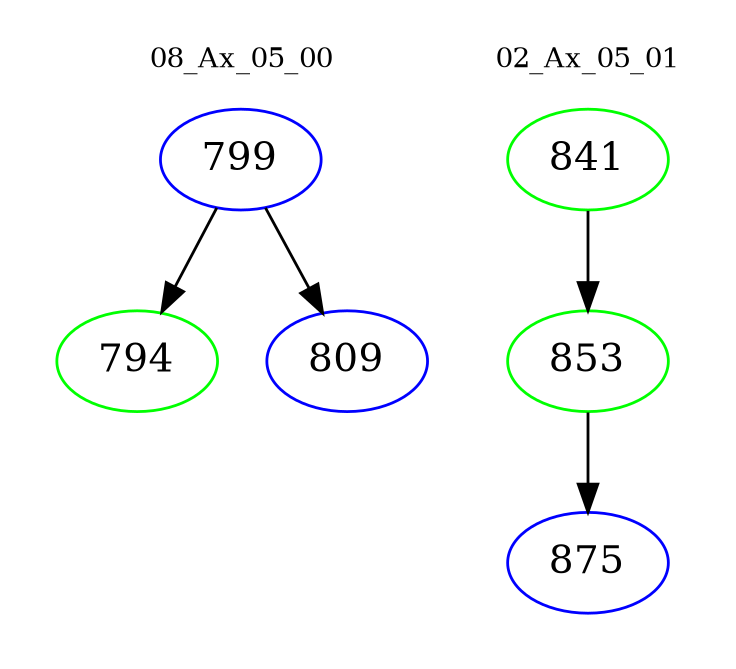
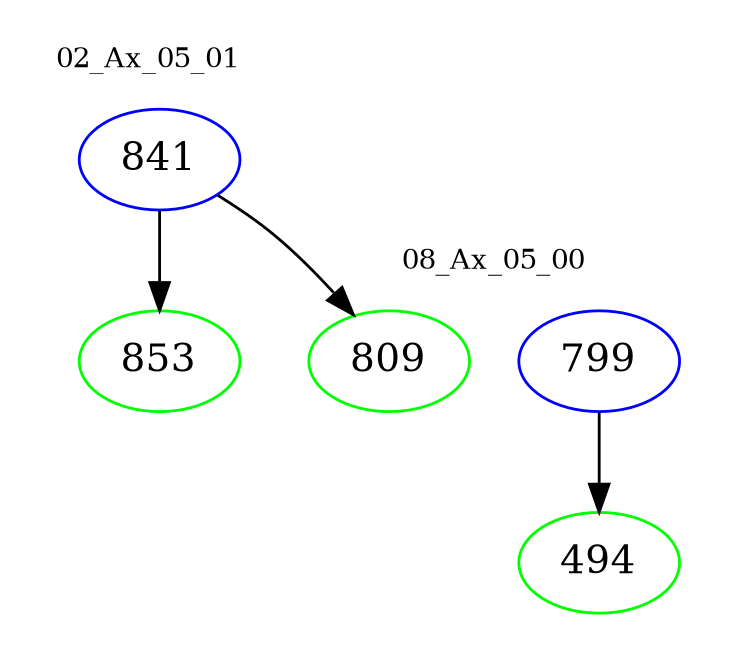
(588, 160) -> (160, 160)
(287, 248) -> (305, 263)
(137, 361) -> (599, 563)
(347, 361) -> (389, 361)
(588, 563) -> none
